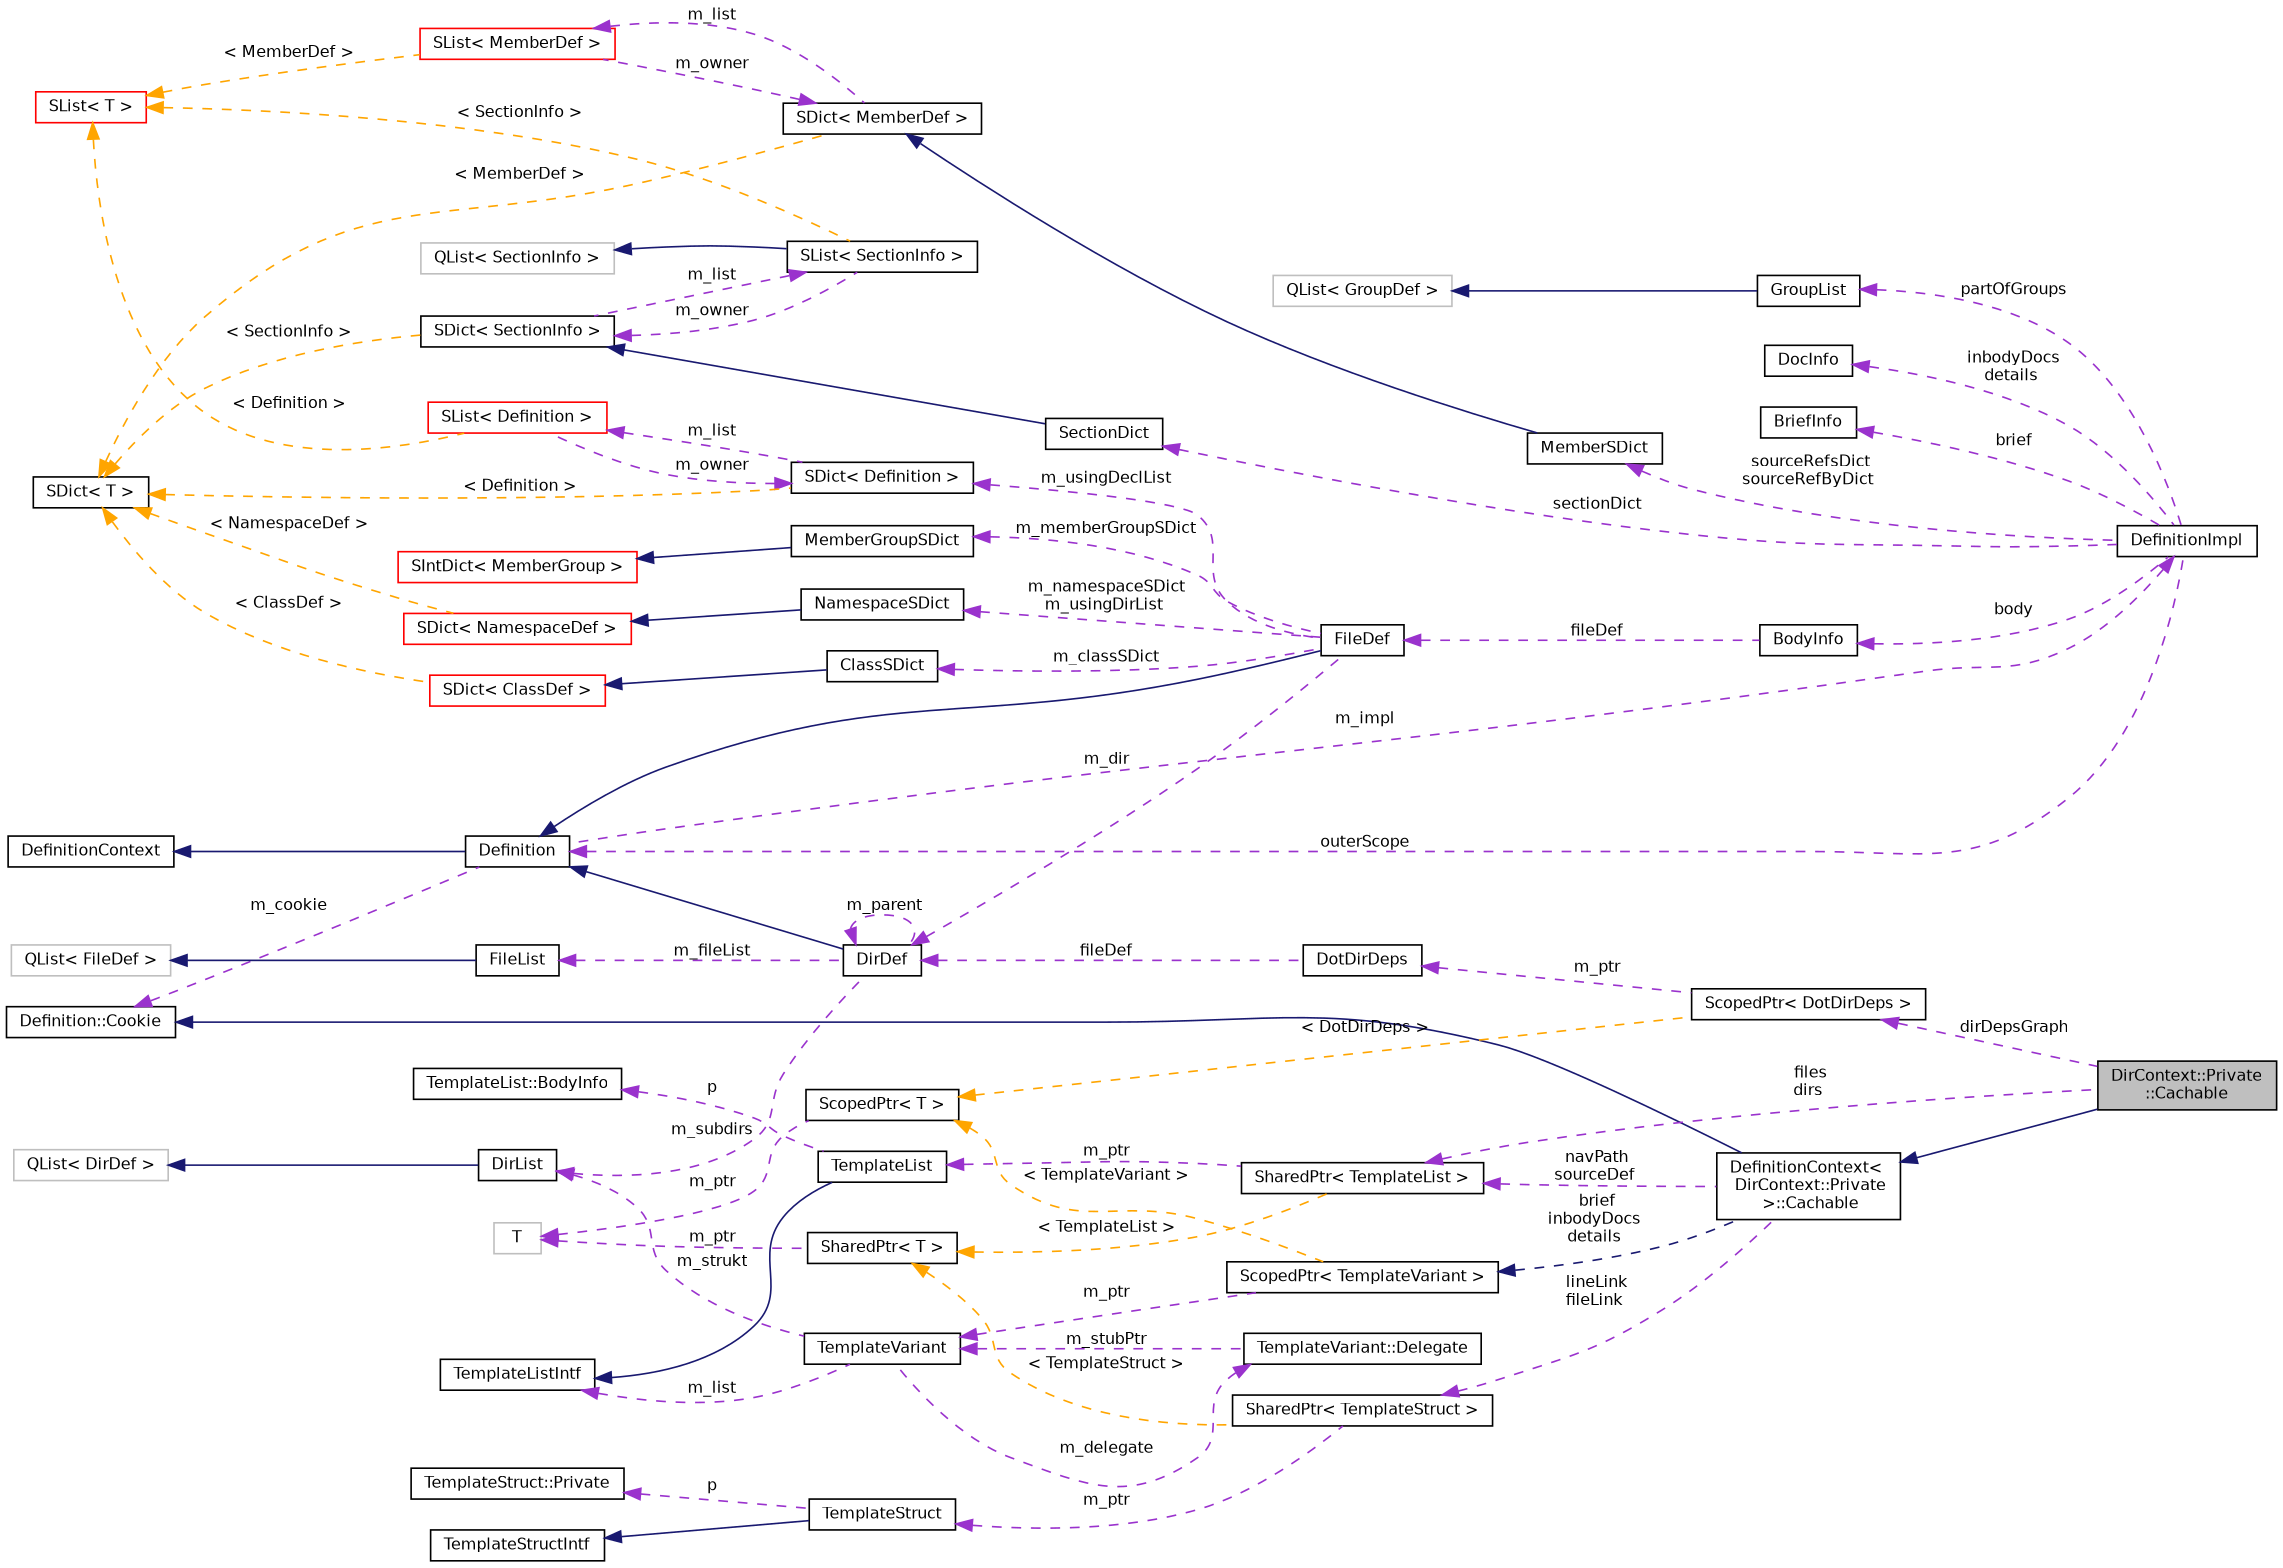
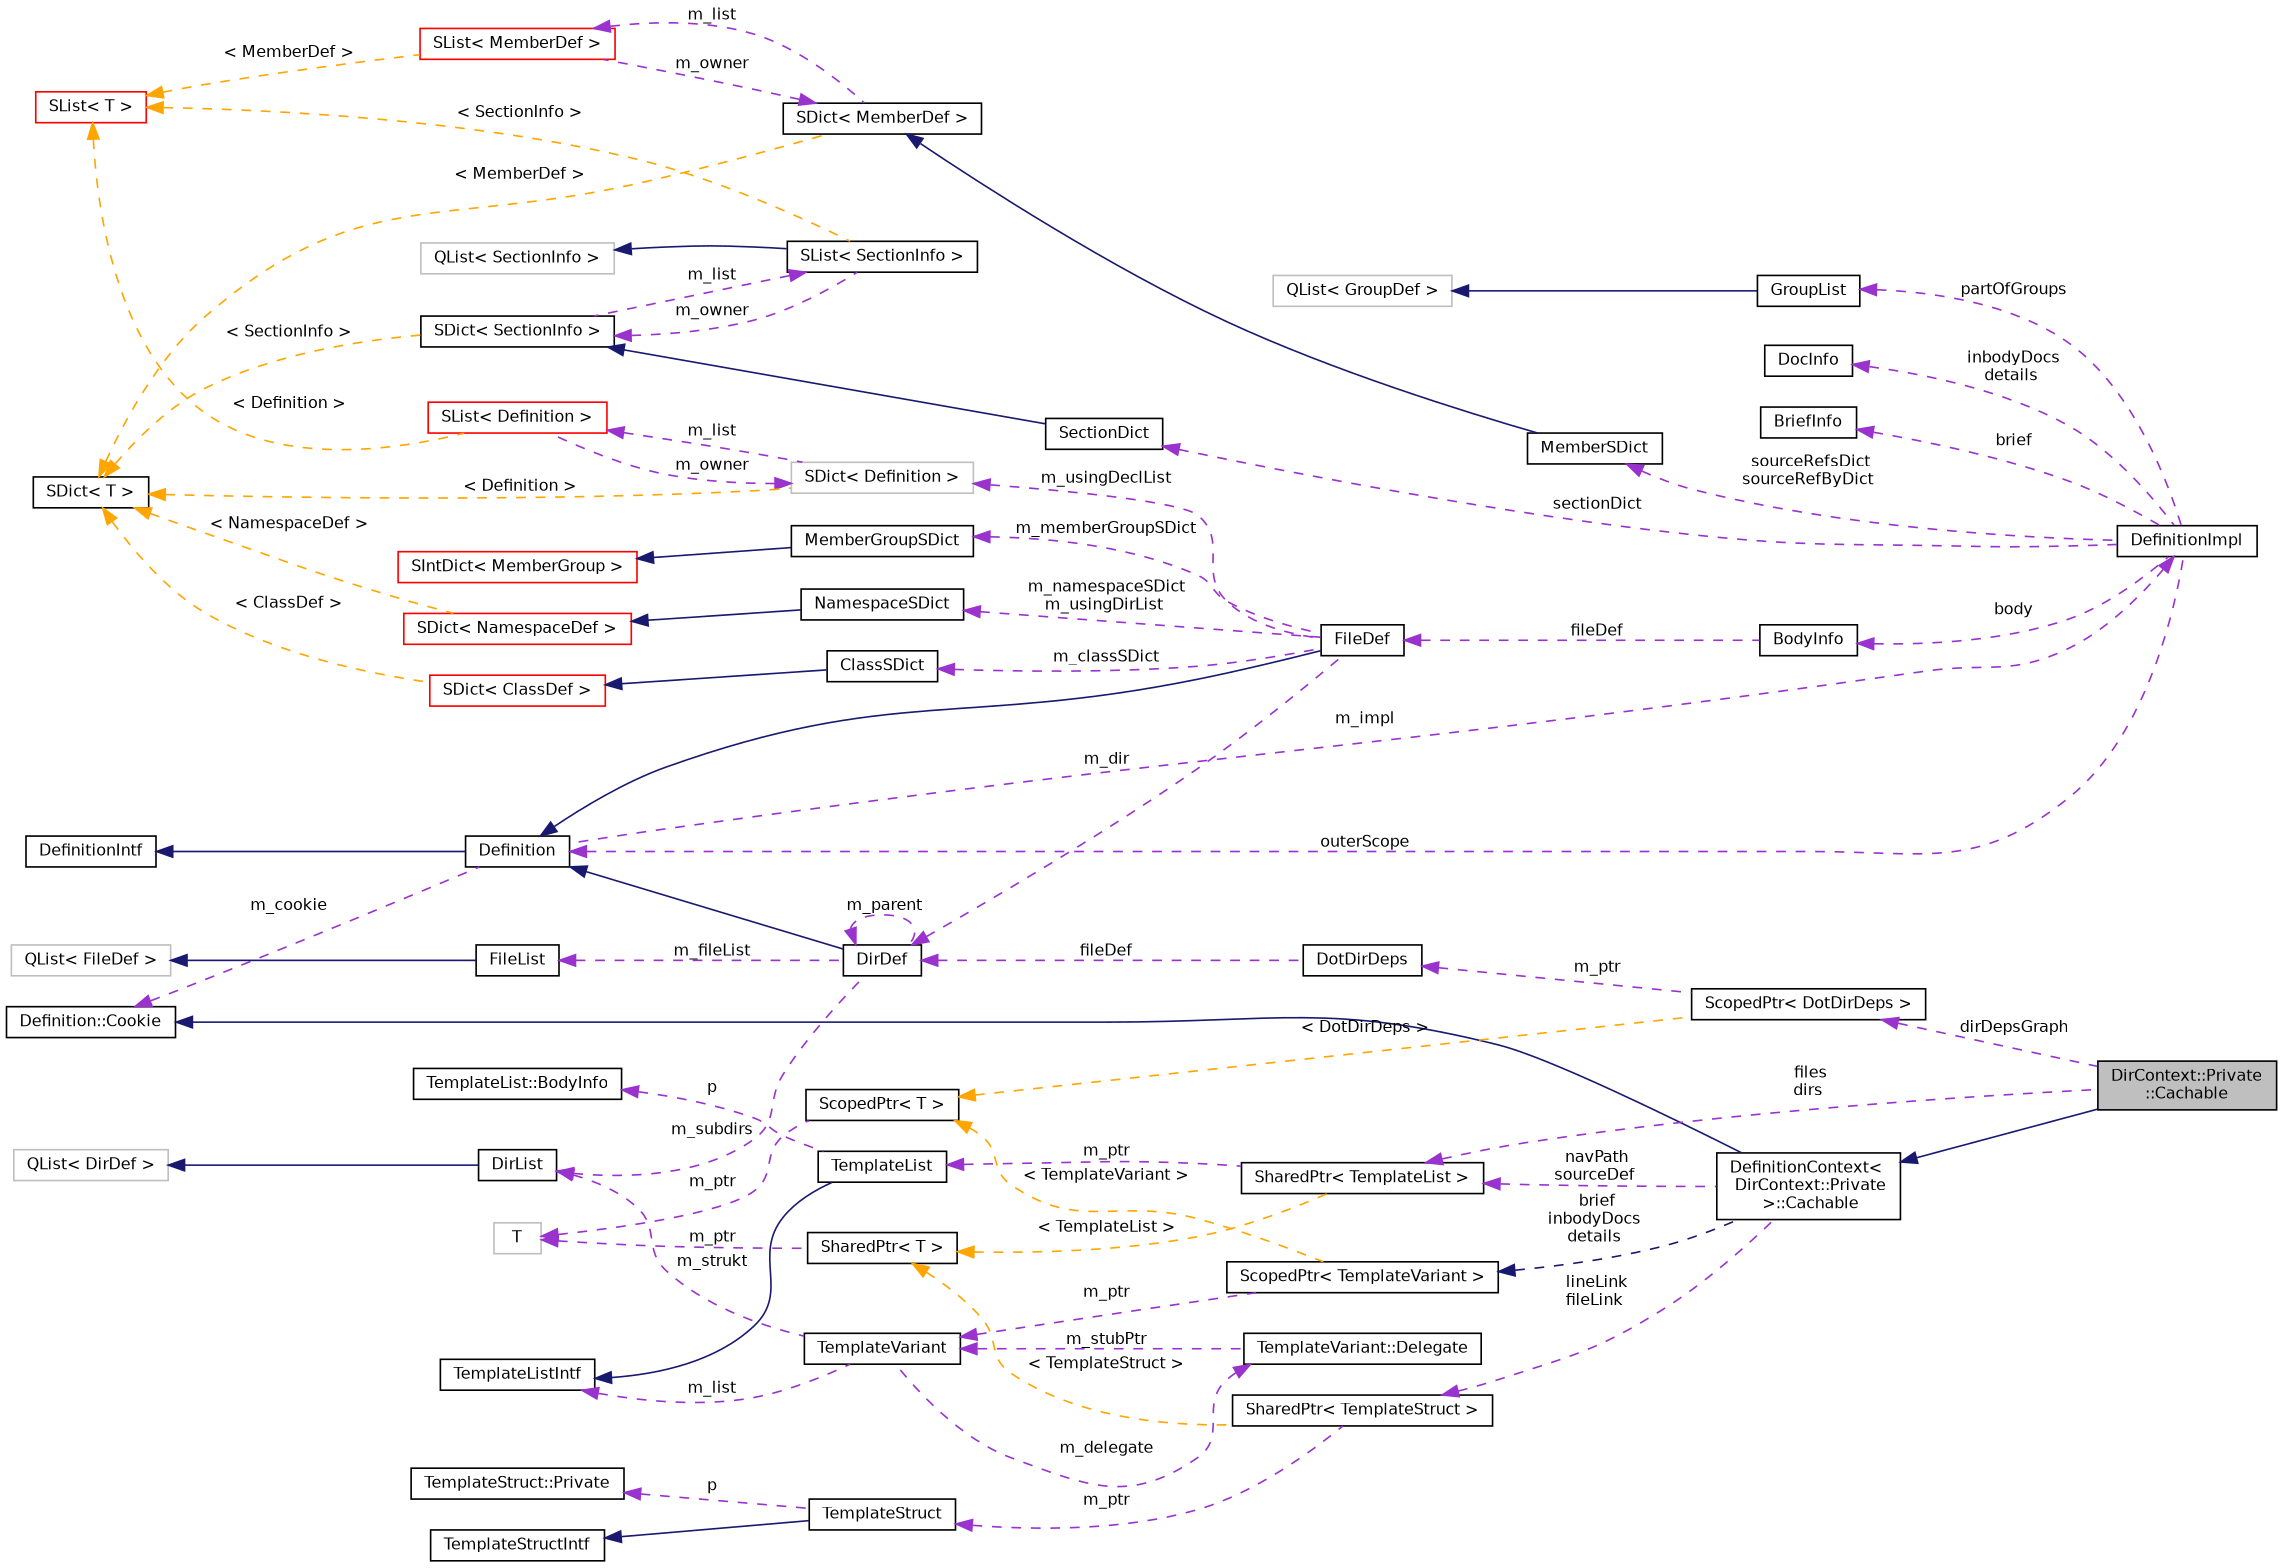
(882, 478) -> (882, 478)
(91, 852) -> (91, 852)
